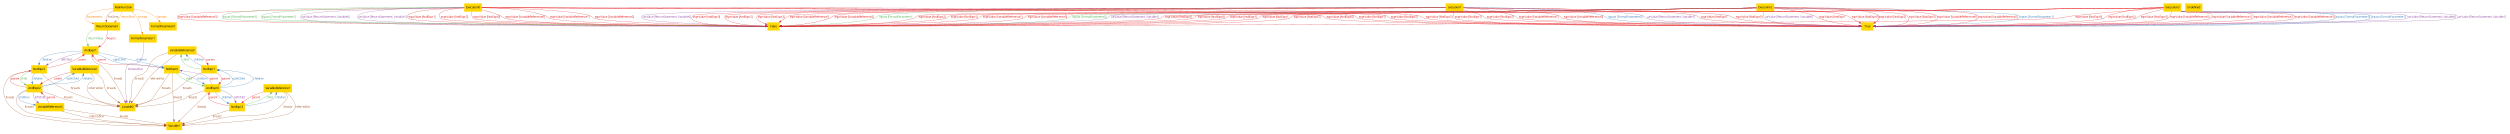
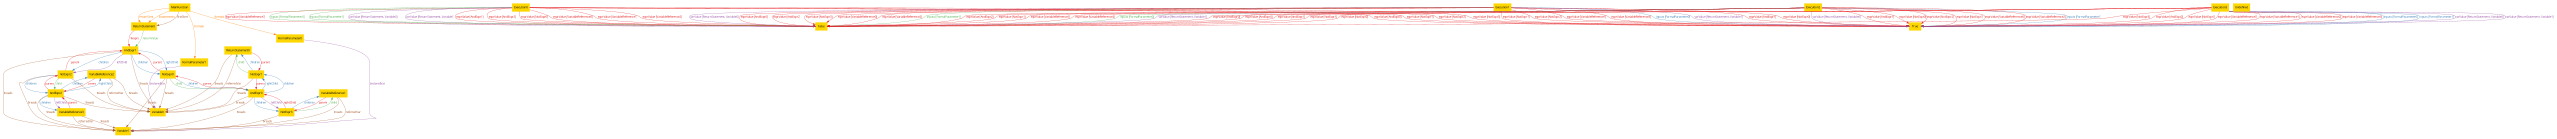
(182, 50) -> (238, 50)
(197, 73) -> (207, 86)
none -> (4, 88)
(213, 98) -> (290, 103)
none -> (320, 123)
